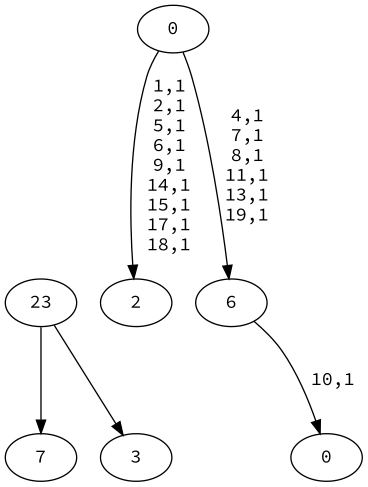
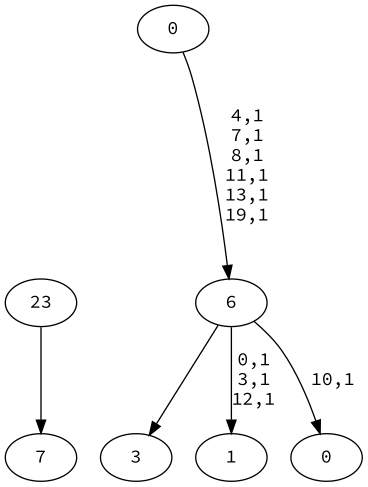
(136, 303) -> none
(85, 375) -> (187, 375)
none -> (231, 457)
